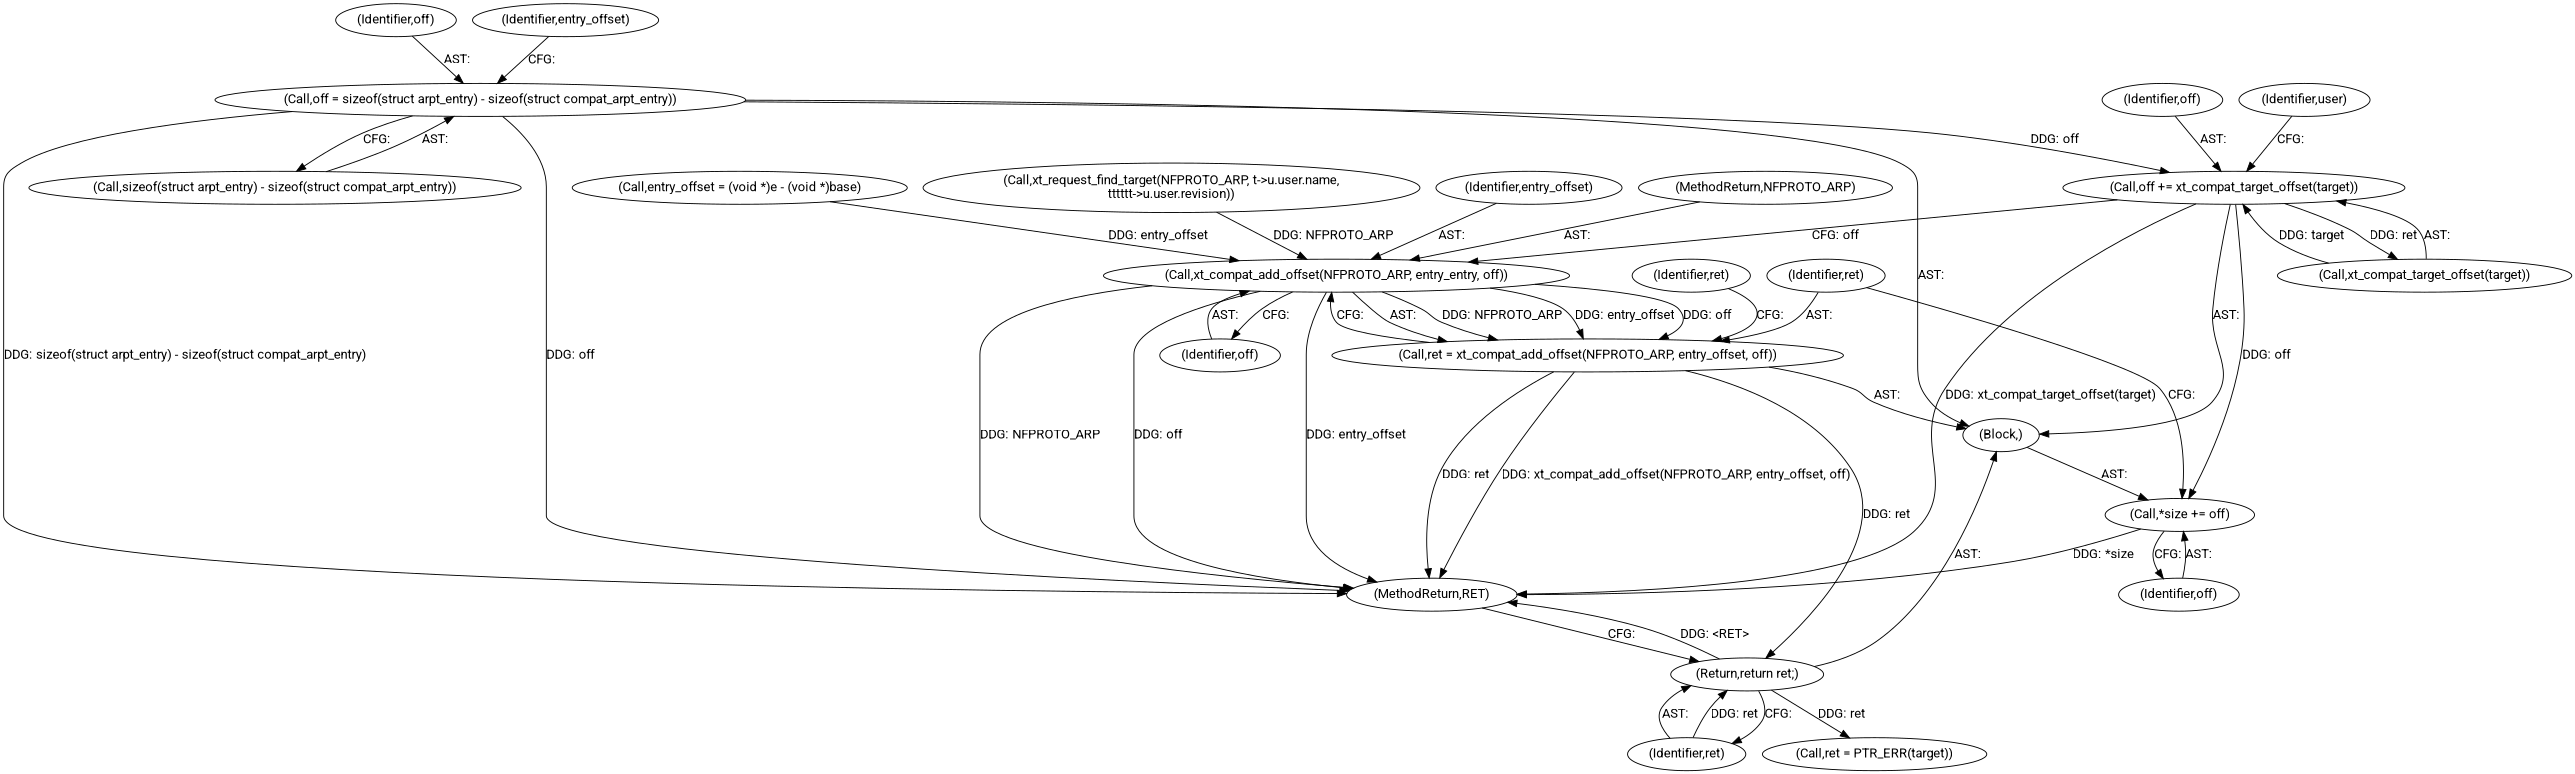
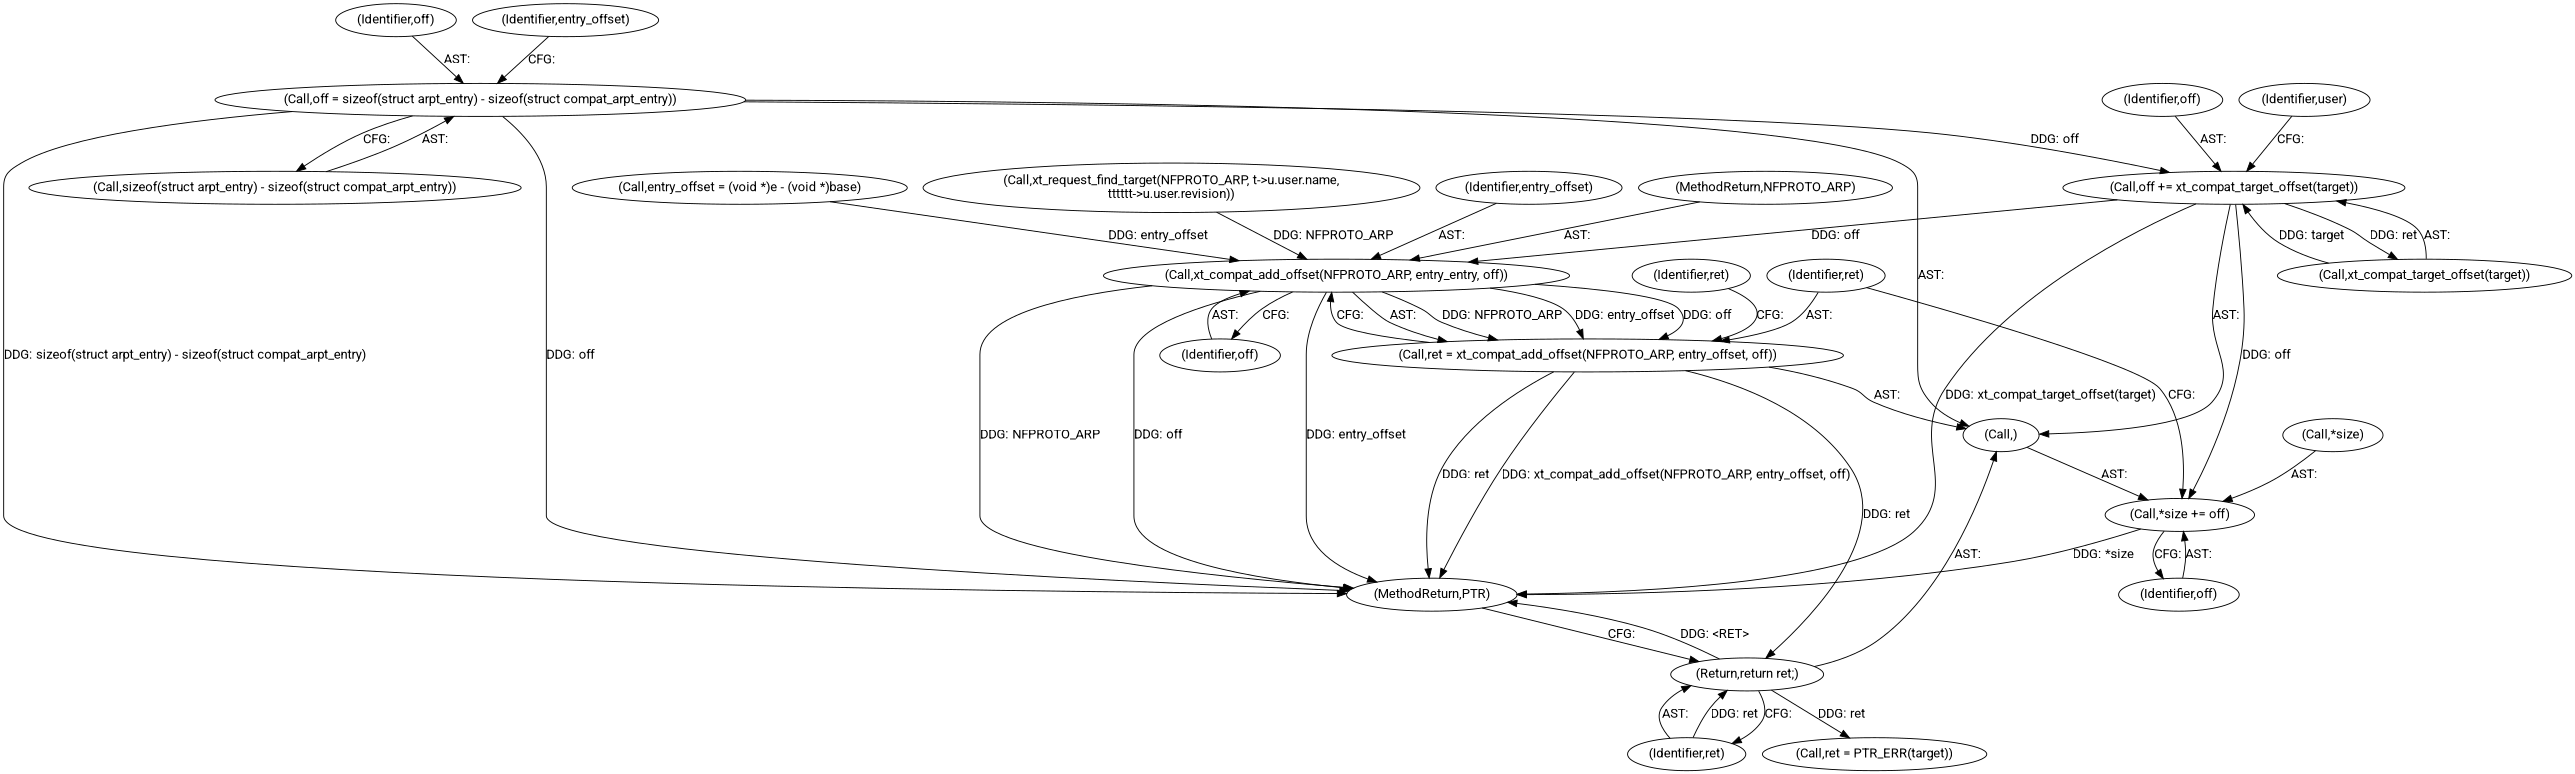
(1836, 236) -> (1836, 236)
(2001, 435) -> (2001, 435)
none -> (2333, 435)
(1432, 595) -> (1432, 595)
